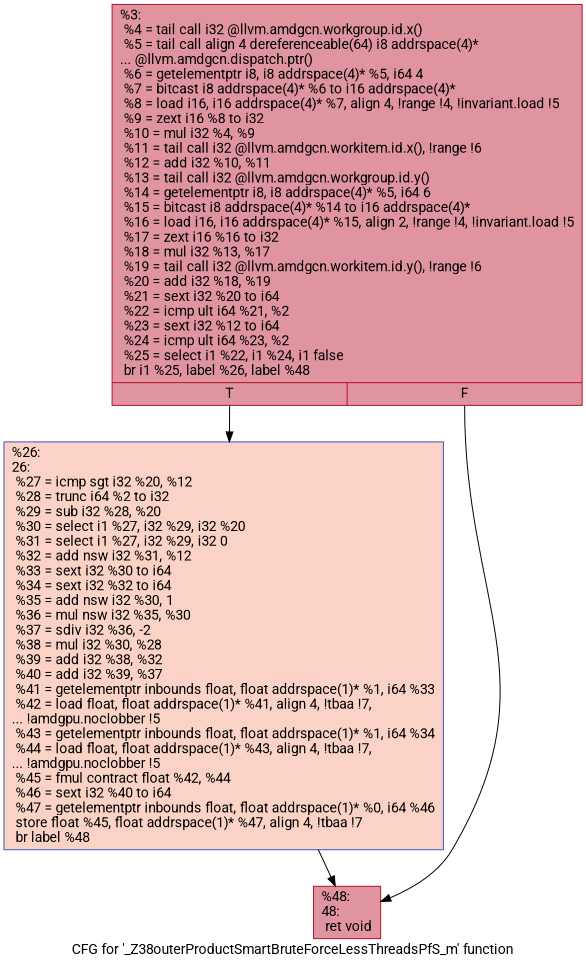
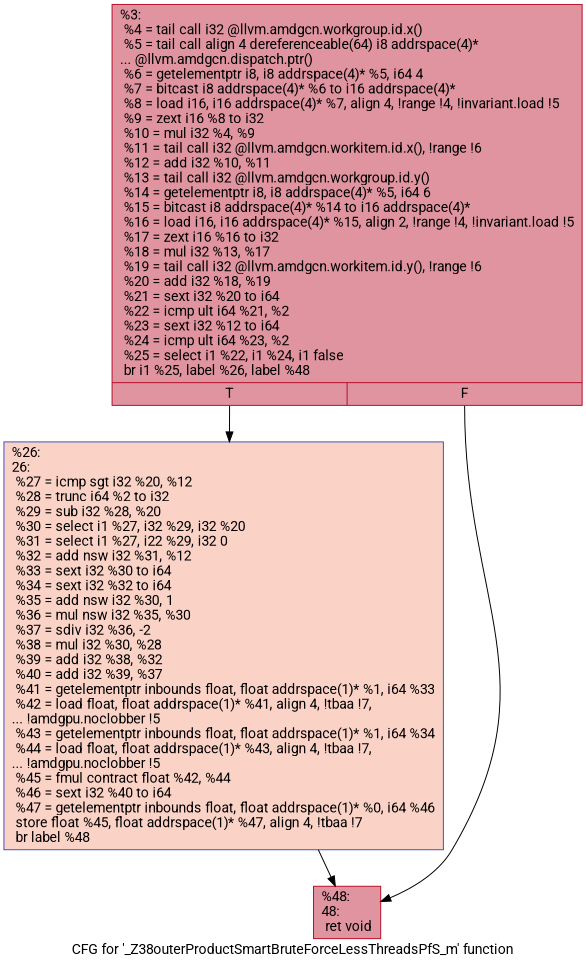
(120, 542) -> (120, 542)
